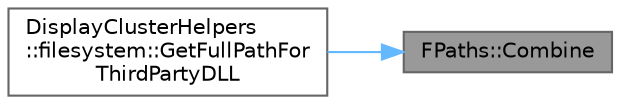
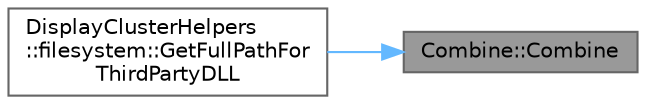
(508, 52) -> (521, 52)
